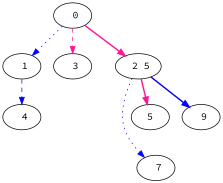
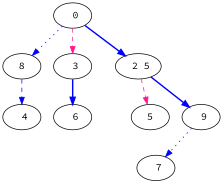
(102, 38) -> (102, 38)
(22, 66) -> (22, 66)
(143, 88) -> (143, 88)
none -> (73, 117)
(123, 117) -> (181, 140)
